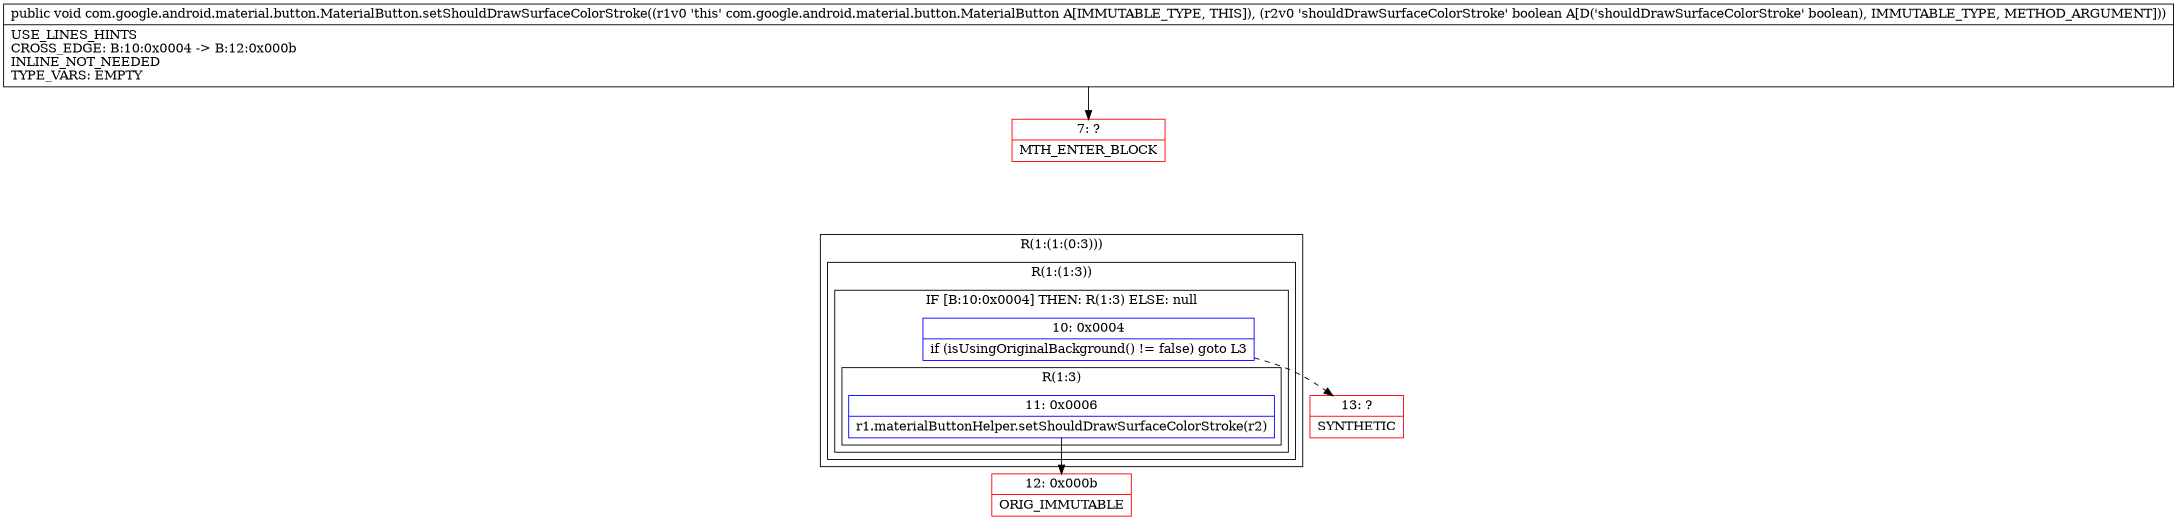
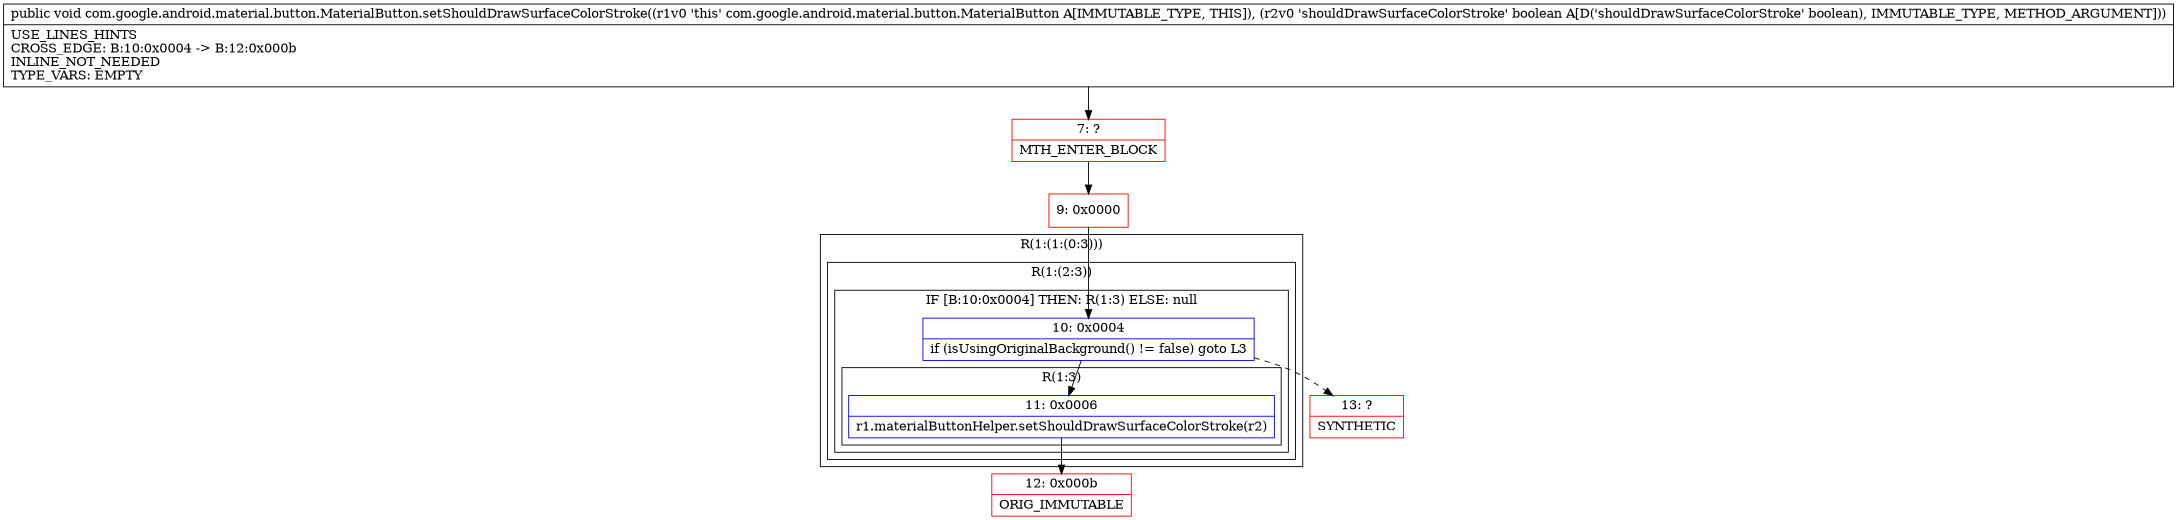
none -> (1089, 211)
(1062, 273) -> (1062, 273)
none -> (1077, 374)
